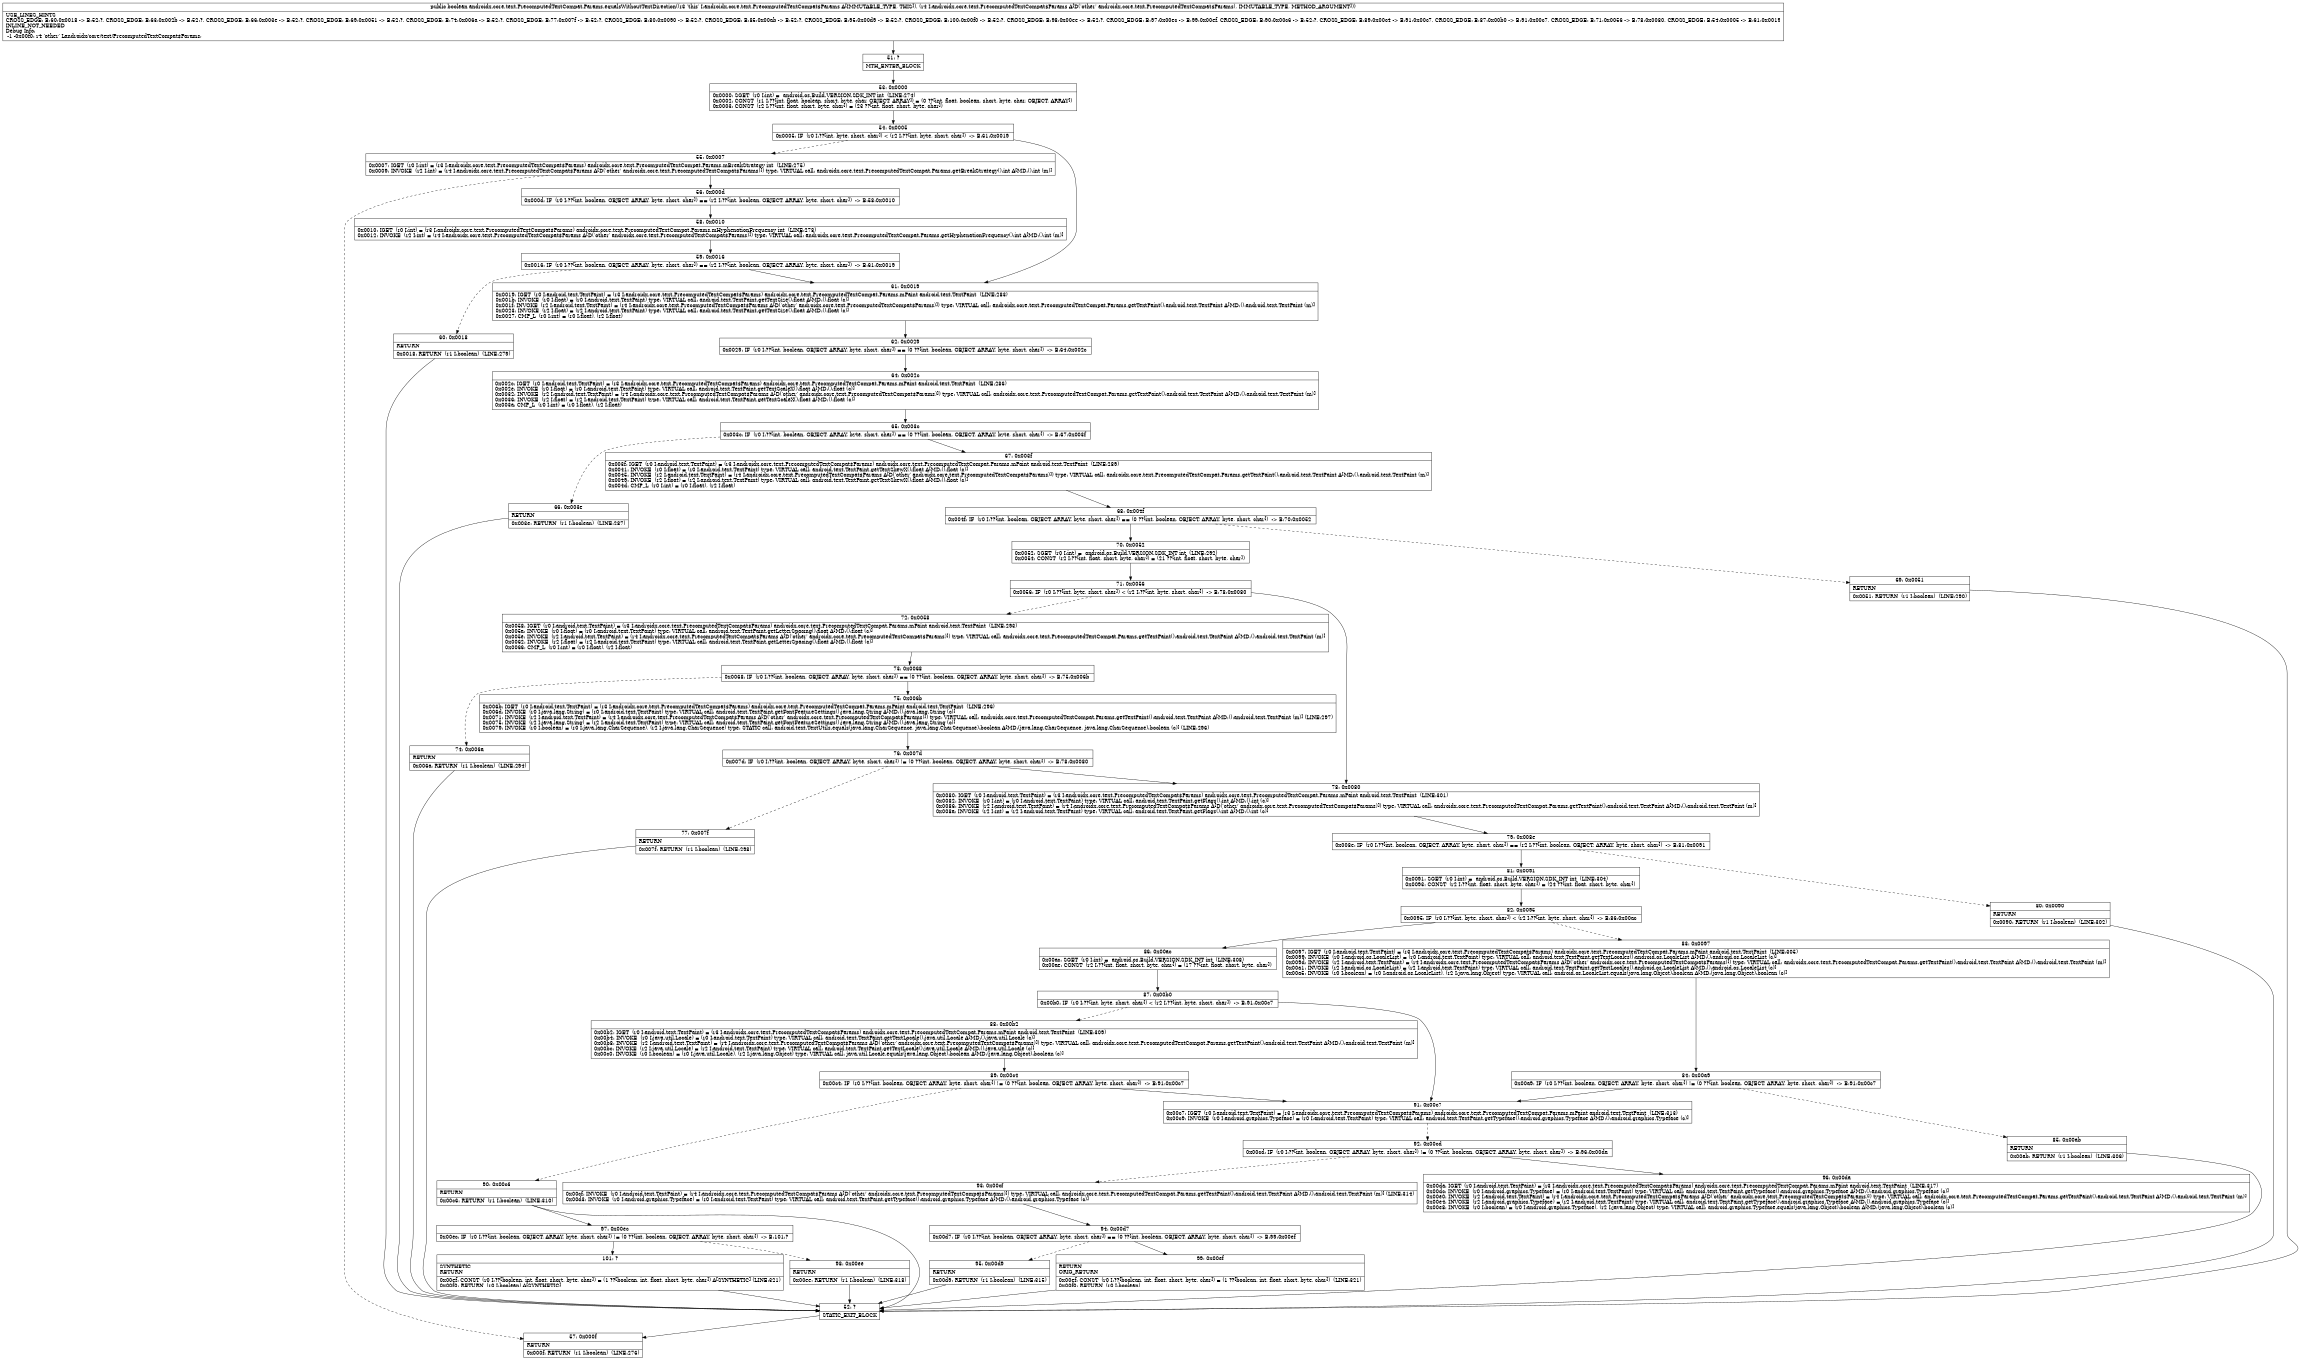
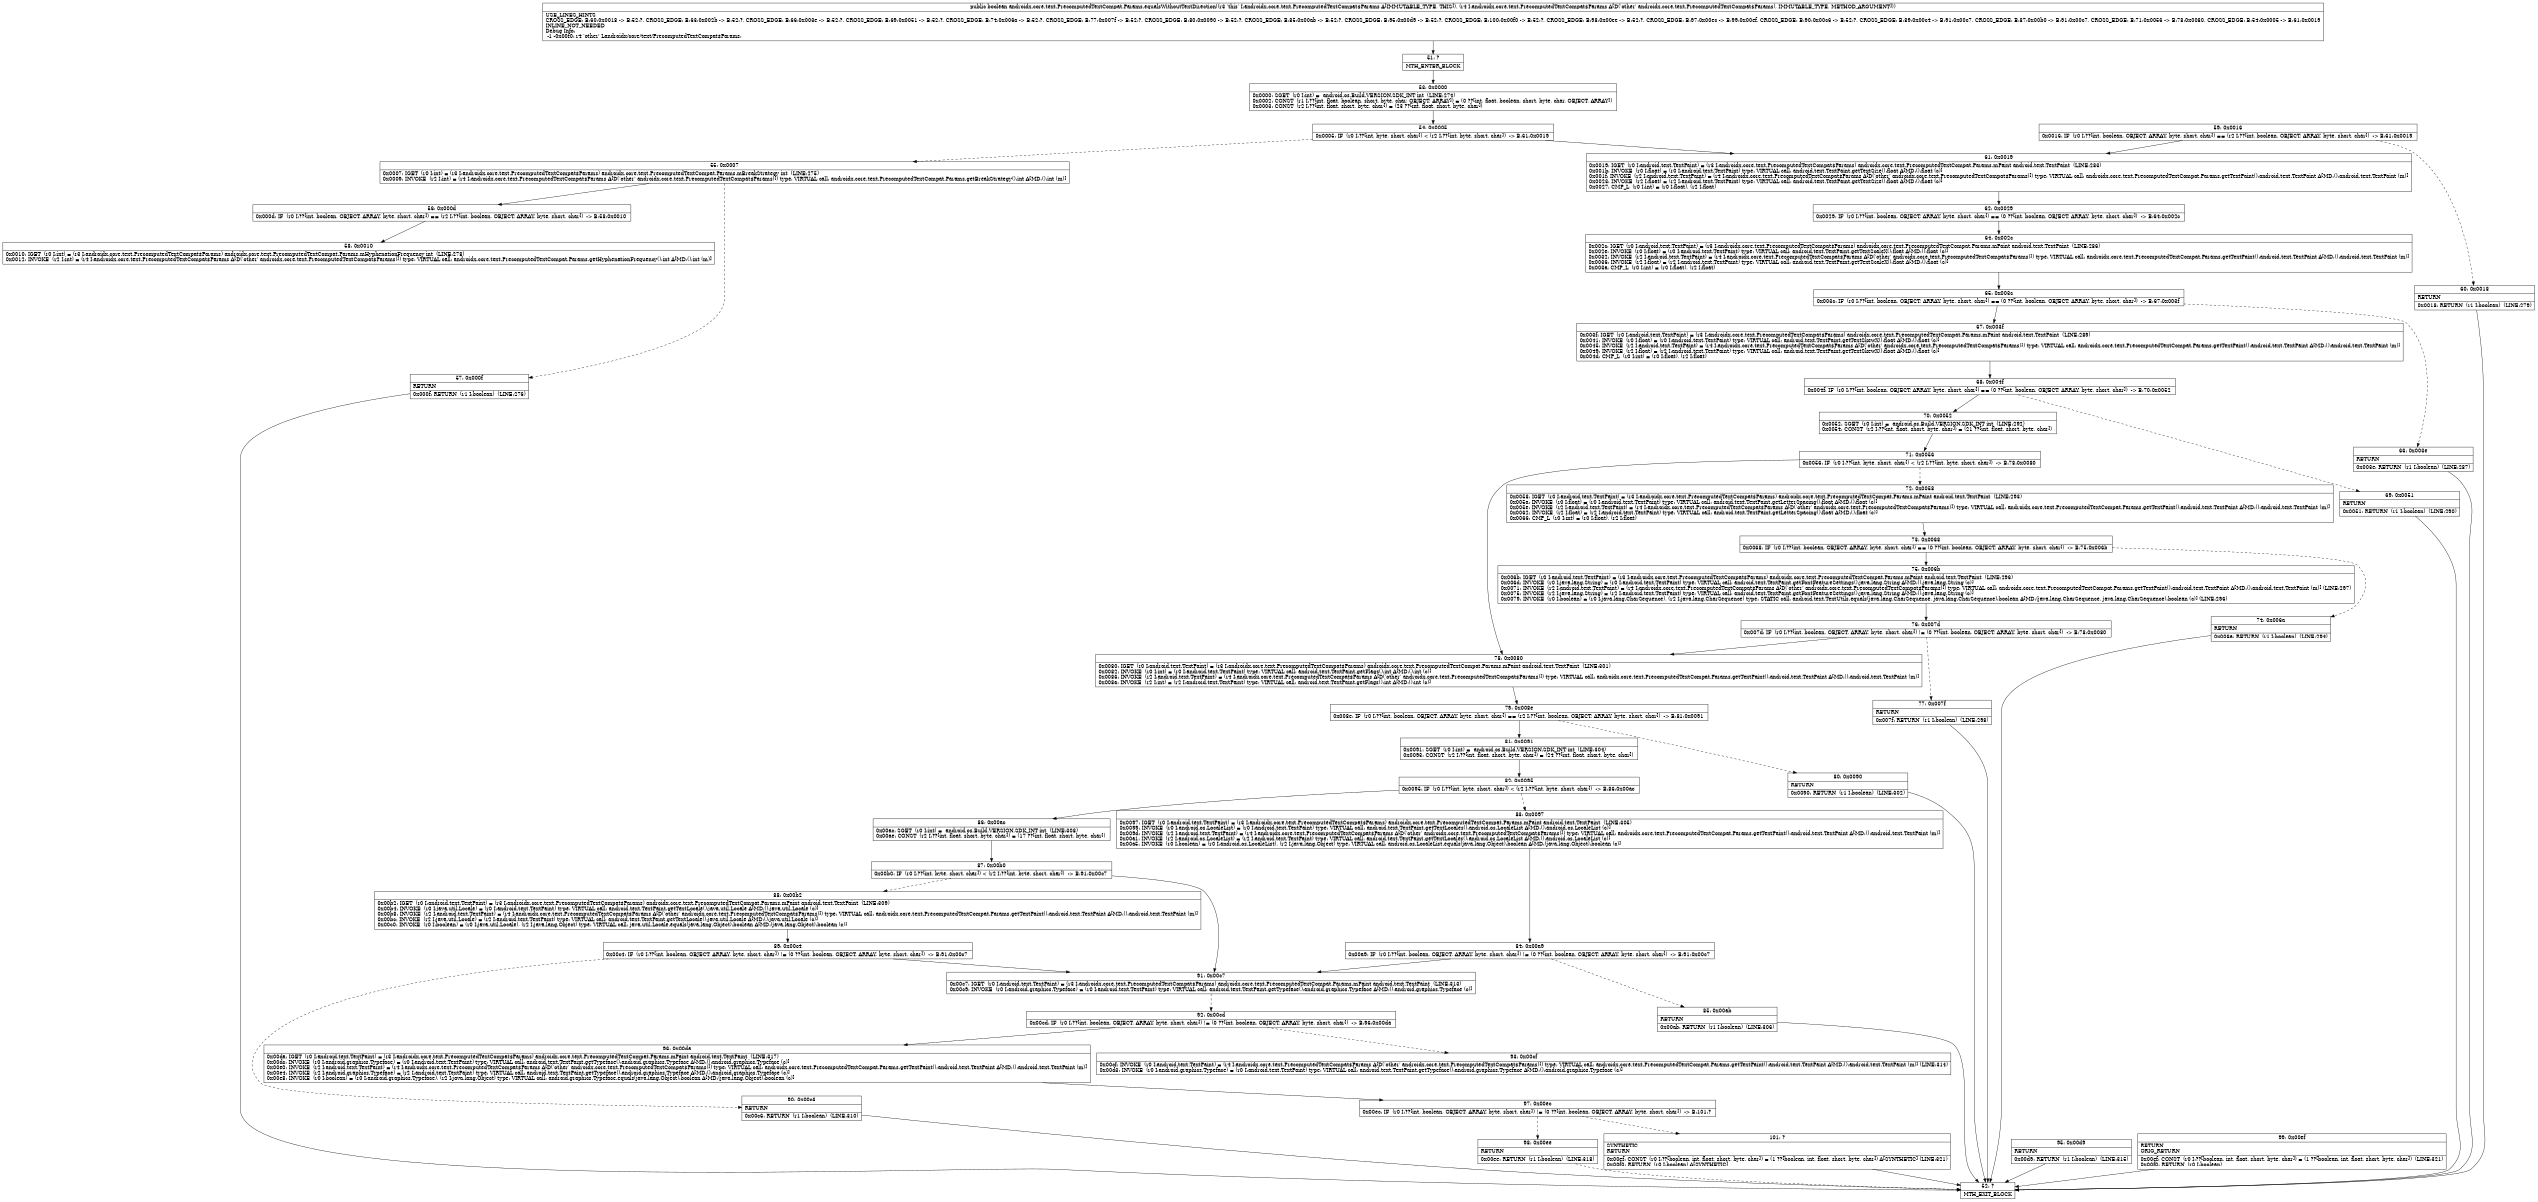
(710, 245) -> none
(560, 1215) -> (1211, 1091)
(1115, 1233) -> none
(613, 1246) -> (1629, 1125)
(850, 1292) -> (1708, 1179)
(850, 1316) -> (1988, 1195)
(733, 1326) -> (672, 1172)
